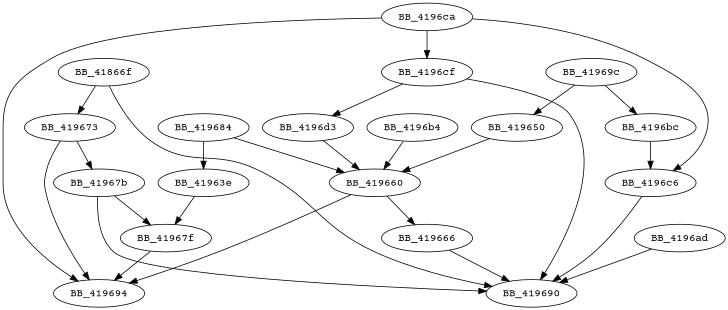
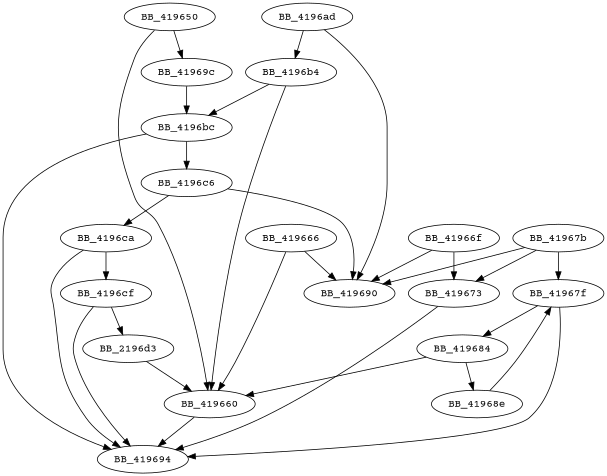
none -> (300, 41)
(631, 53) -> (150, 208)
(104, 72) -> (454, 238)
none -> (242, 98)
(557, 98) -> (177, 41)
(308, 127) -> (128, 349)
(581, 141) -> (82, 377)
(83, 152) -> (510, 264)
(204, 183) -> (477, 404)
(398, 208) -> (257, 319)
none -> (3, 272)
none -> (514, 319)
